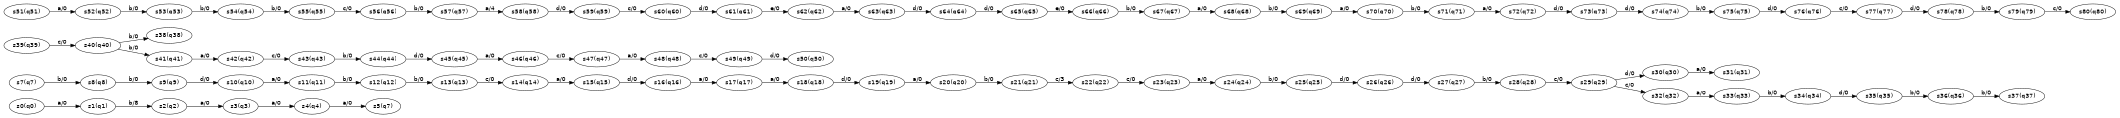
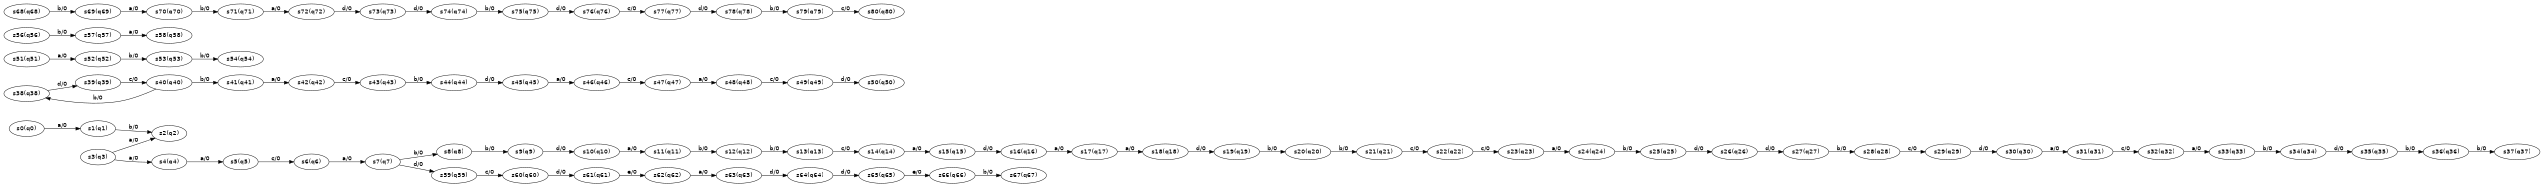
(490, 9) -> (134, 32)
(312, 12) -> none
(559, 12) -> (414, 168)
(1200, 12) -> none
(918, 79) -> (1272, 149)
(1060, 79) -> (1415, 149)
none -> (60, 88)
(1628, 89) -> (2123, 152)
(134, 103) -> (134, 127)
(203, 106) -> (132, 146)
(383, 106) -> (241, 162)
none -> (311, 162)
